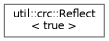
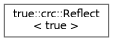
(54, 21) -> (56, 21)
